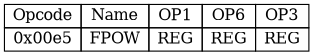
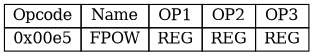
(229, 16) -> (229, 16)
